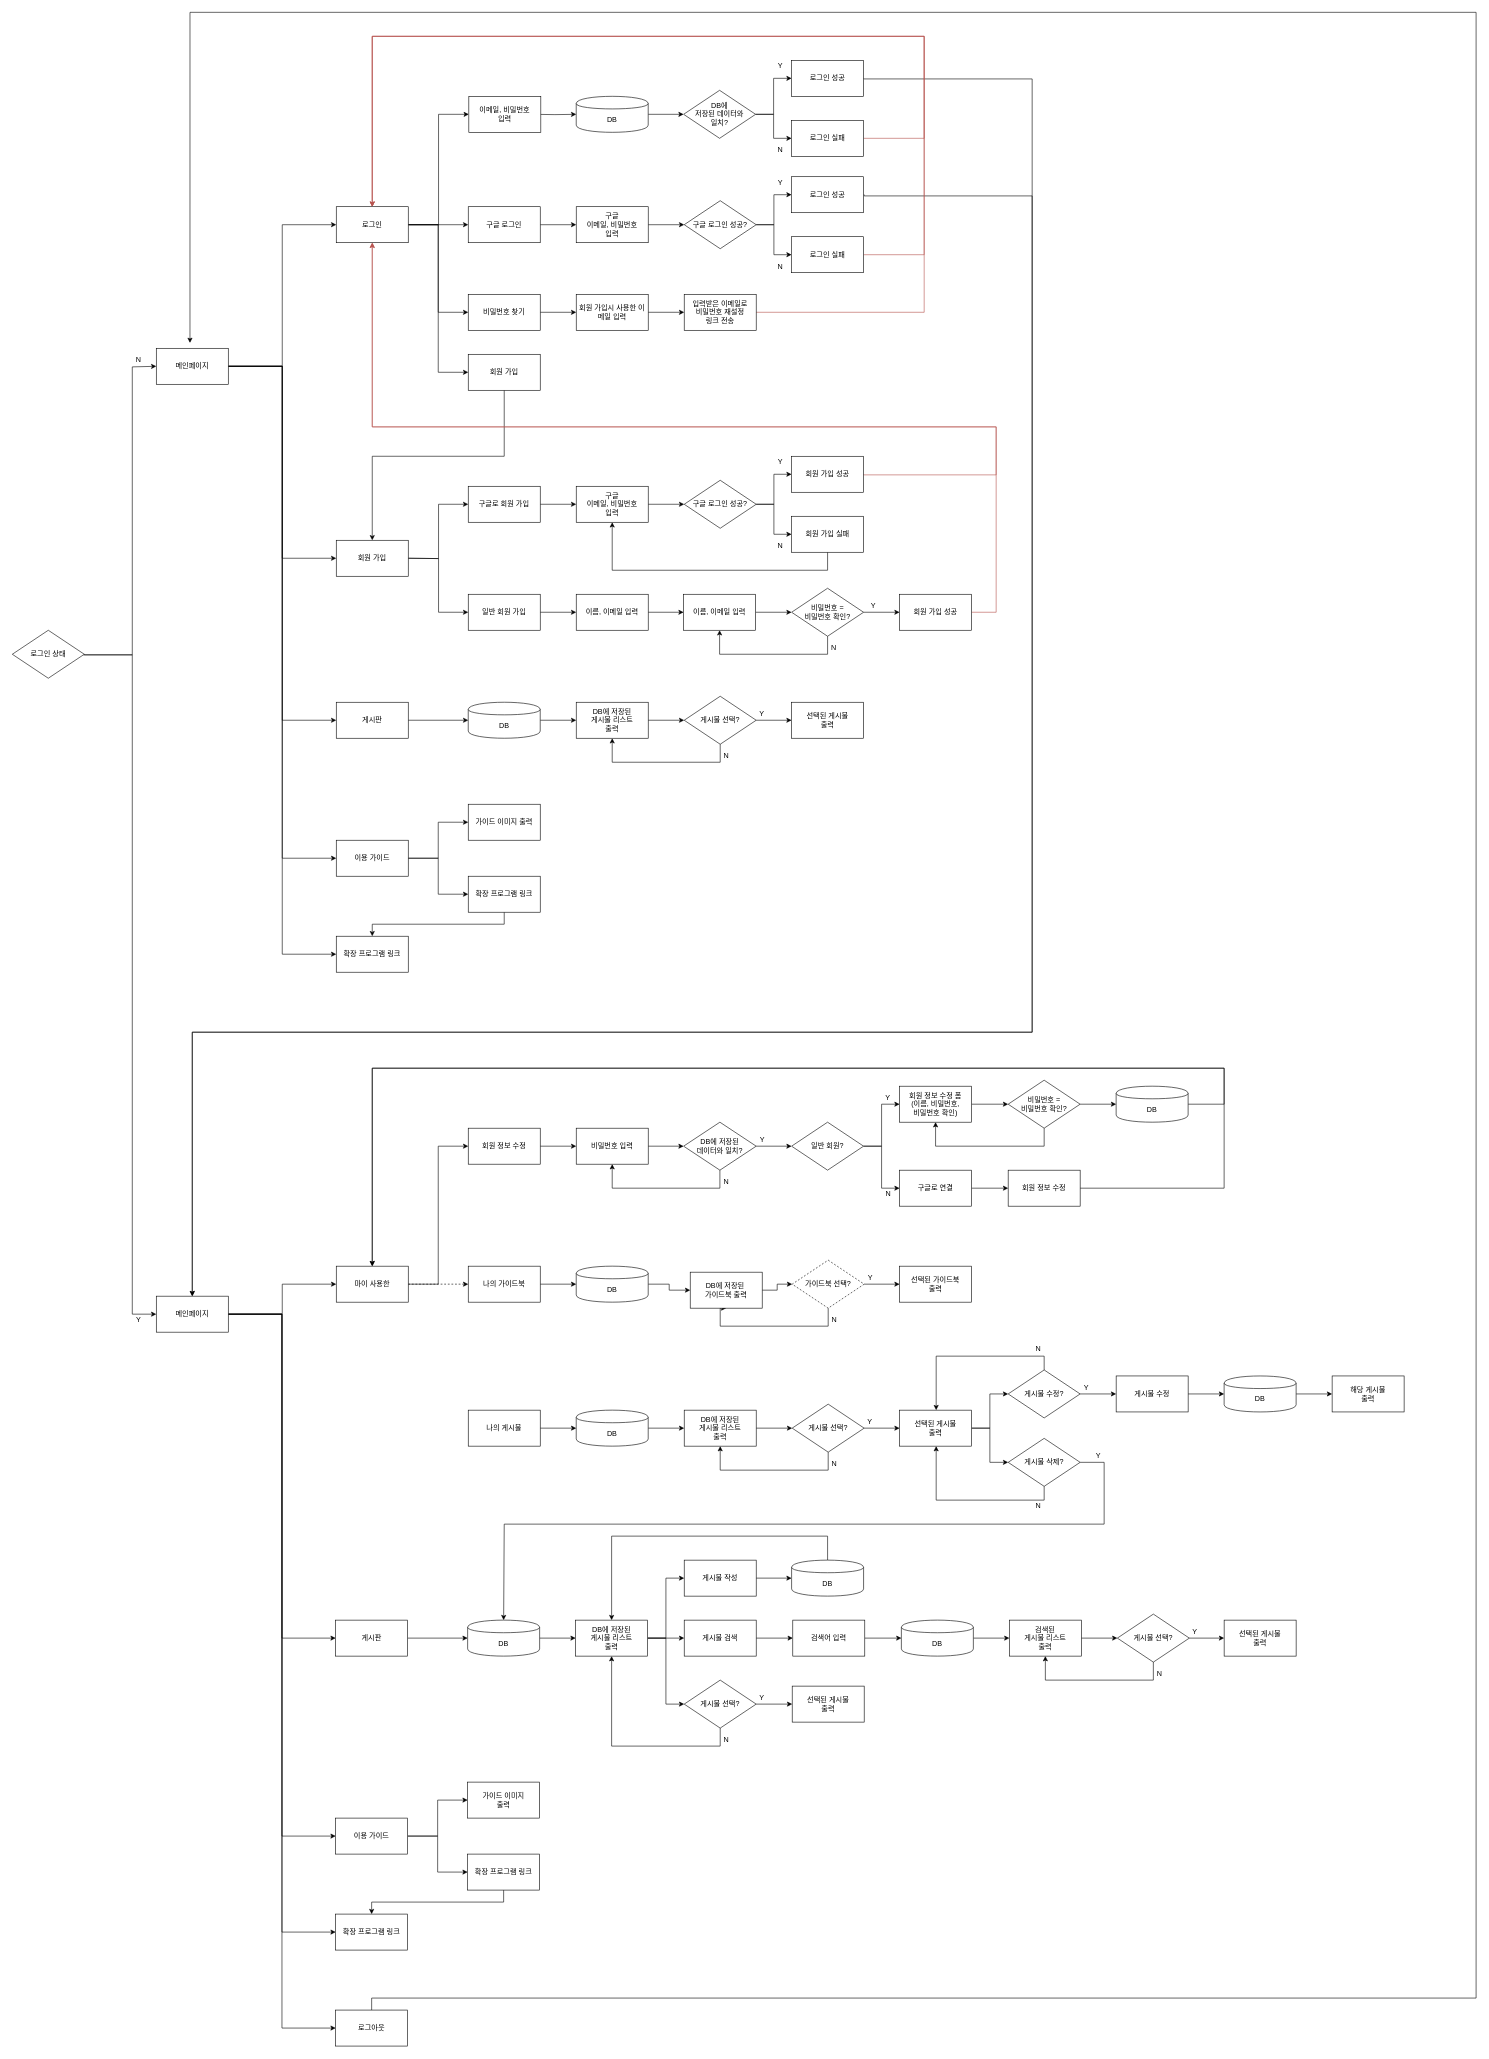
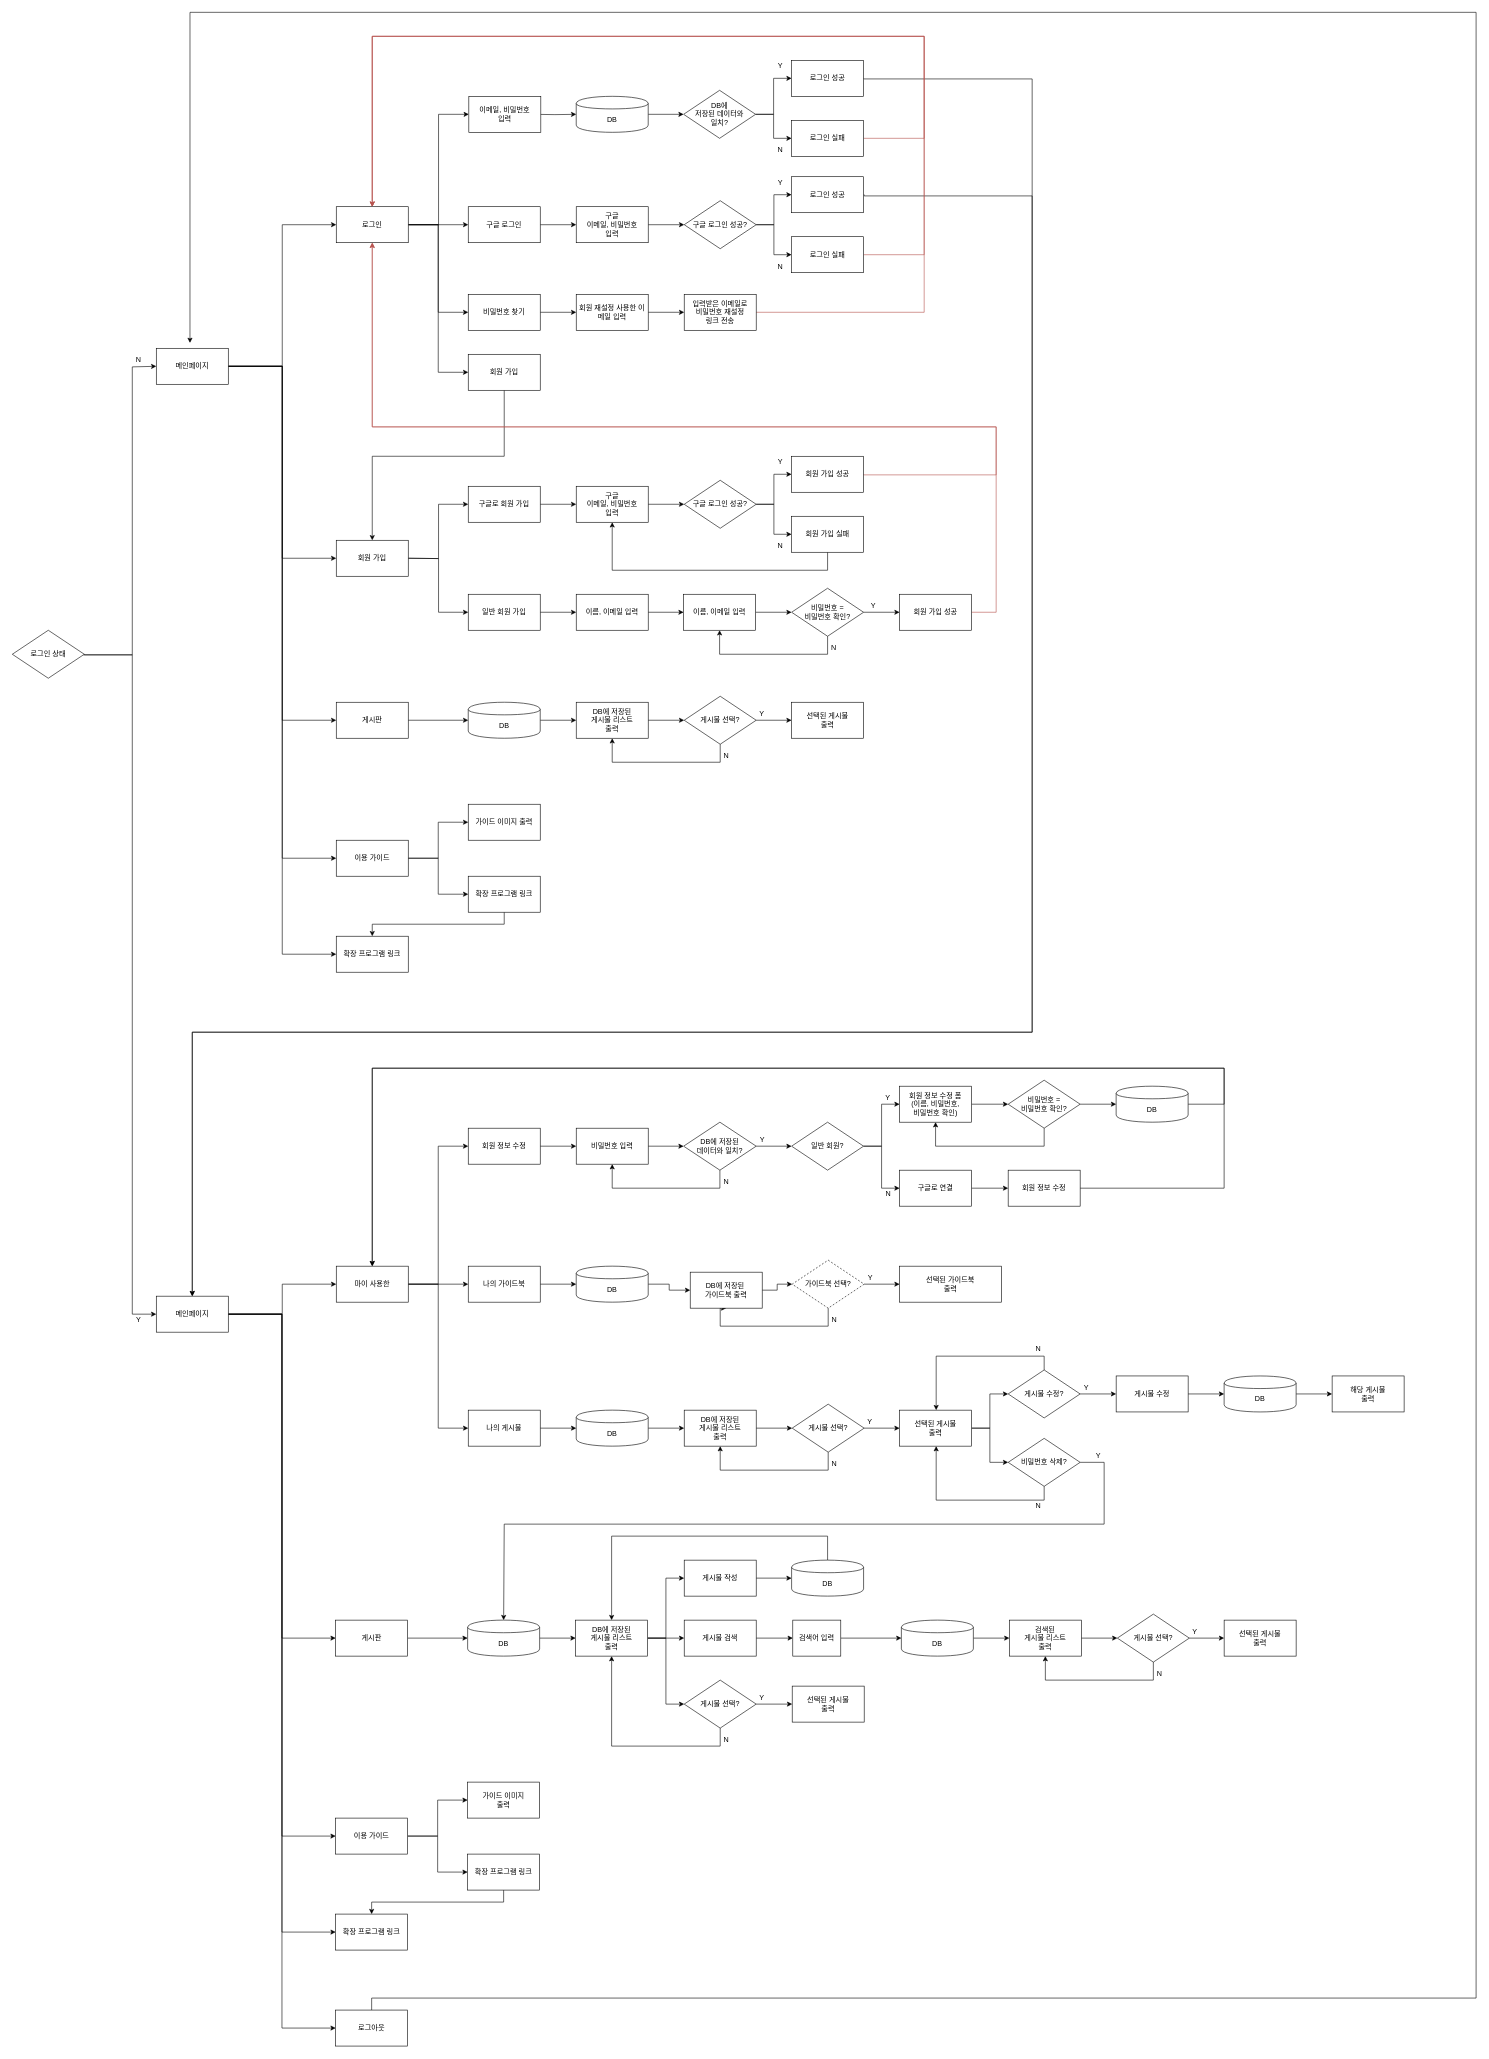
(612, 312) -> (612, 312)
(451, 1284) -> (451, 1284)
(936, 1284) -> (951, 1284)
none -> (438, 1427)
(1044, 1463) -> (1044, 1463)
(829, 1638) -> (817, 1638)
